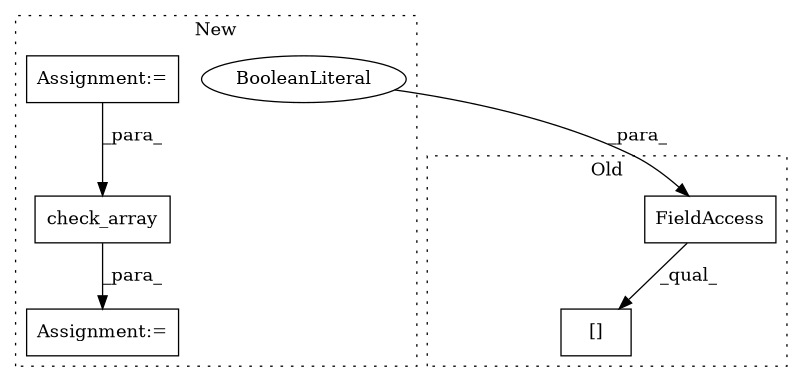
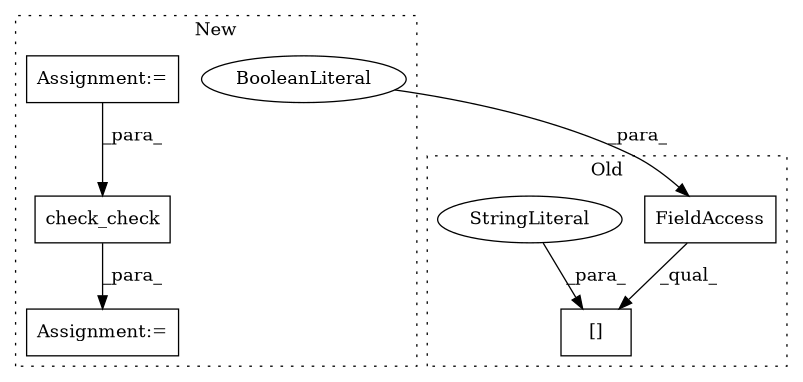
(103, 219) -> (103, 219)
none -> (530, 219)
